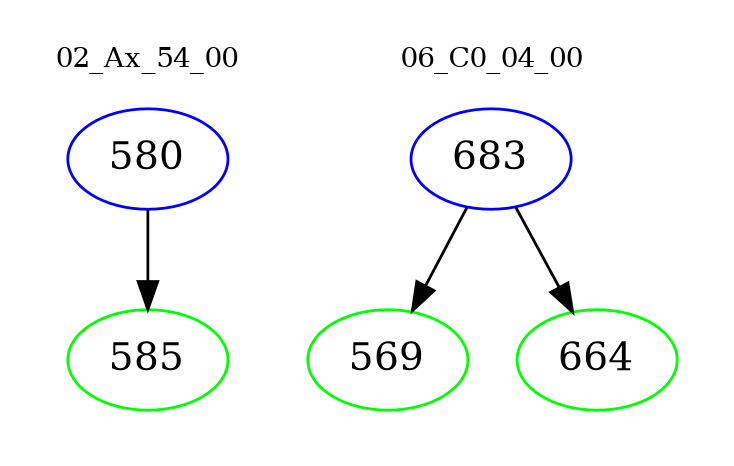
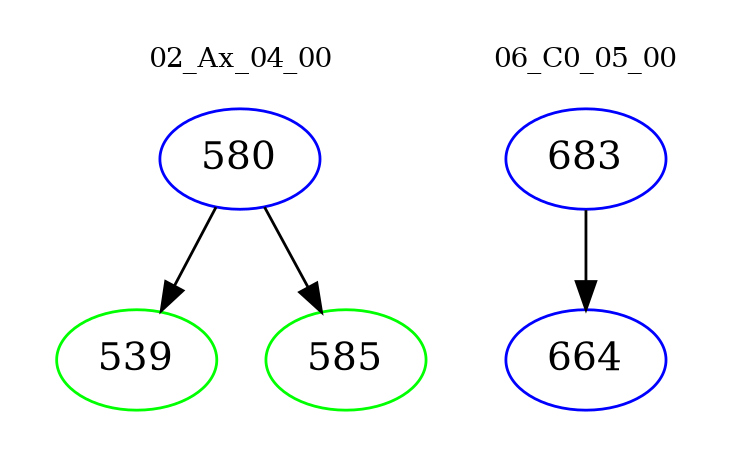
(148, 60) -> (241, 60)
(492, 60) -> (586, 60)
none -> (137, 360)
(388, 360) -> none
(597, 360) -> (586, 360)
